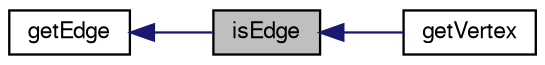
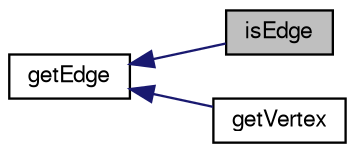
(373, 32) -> (183, 100)
